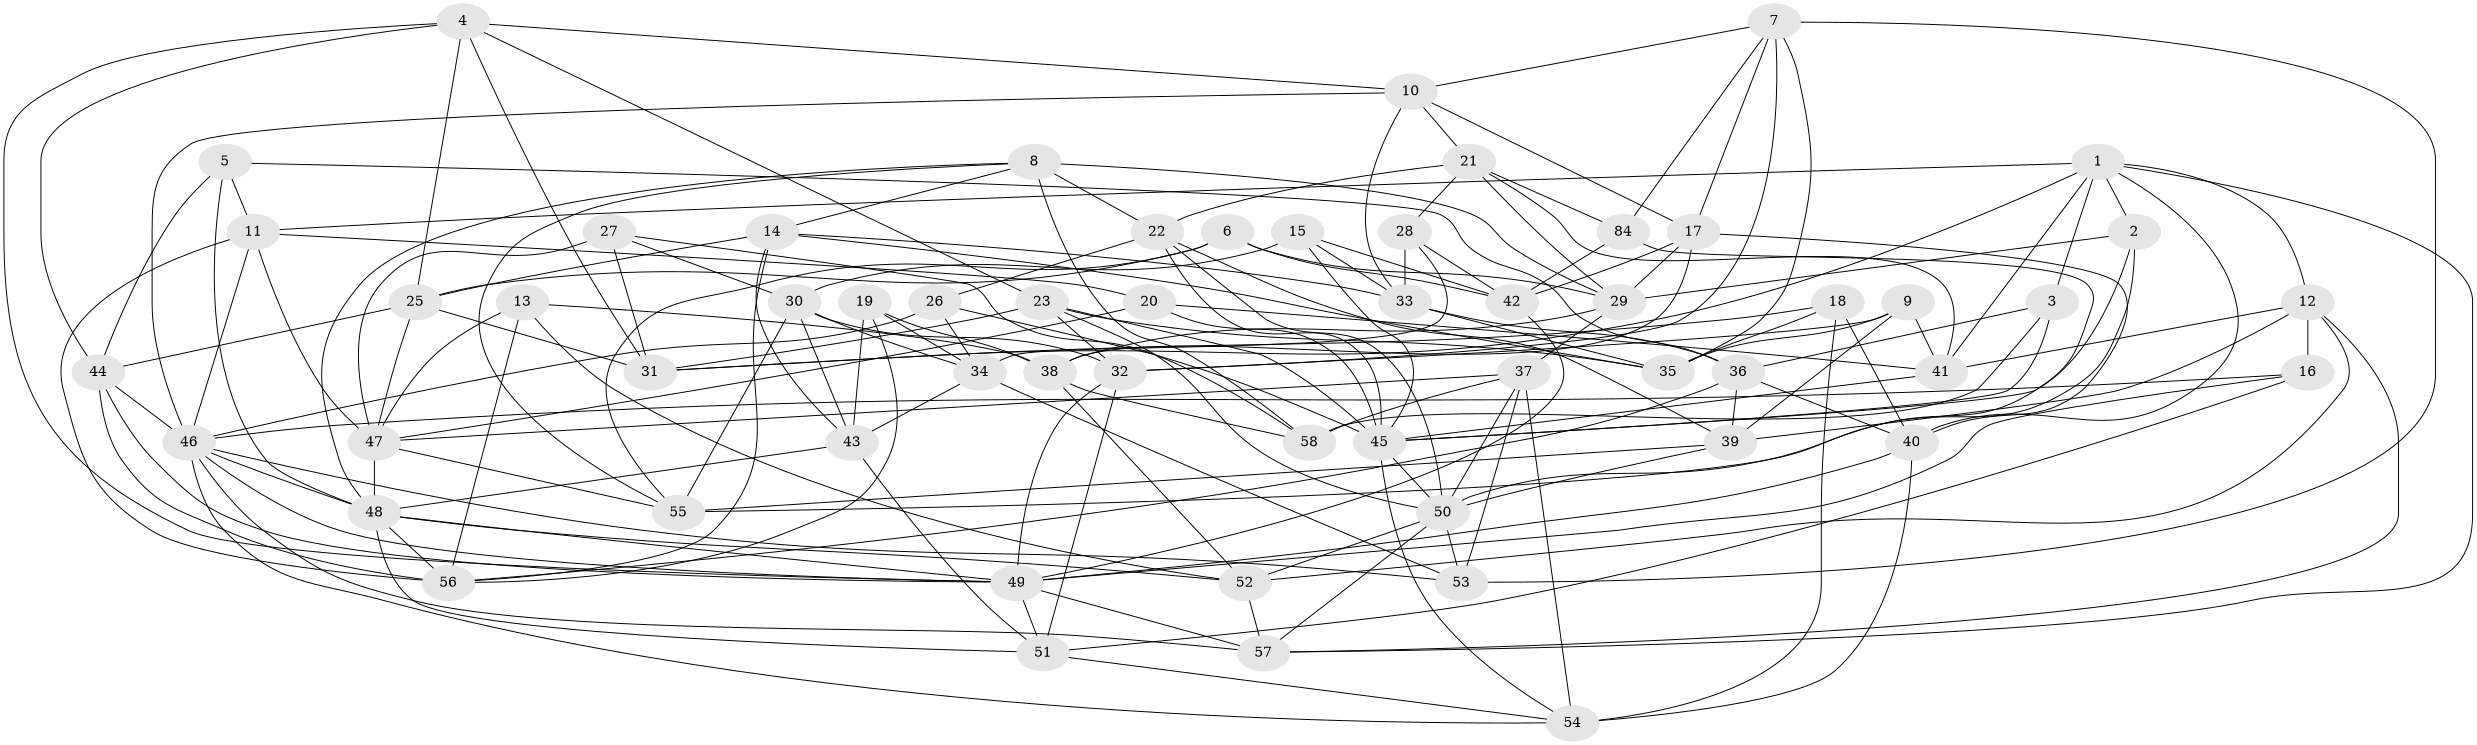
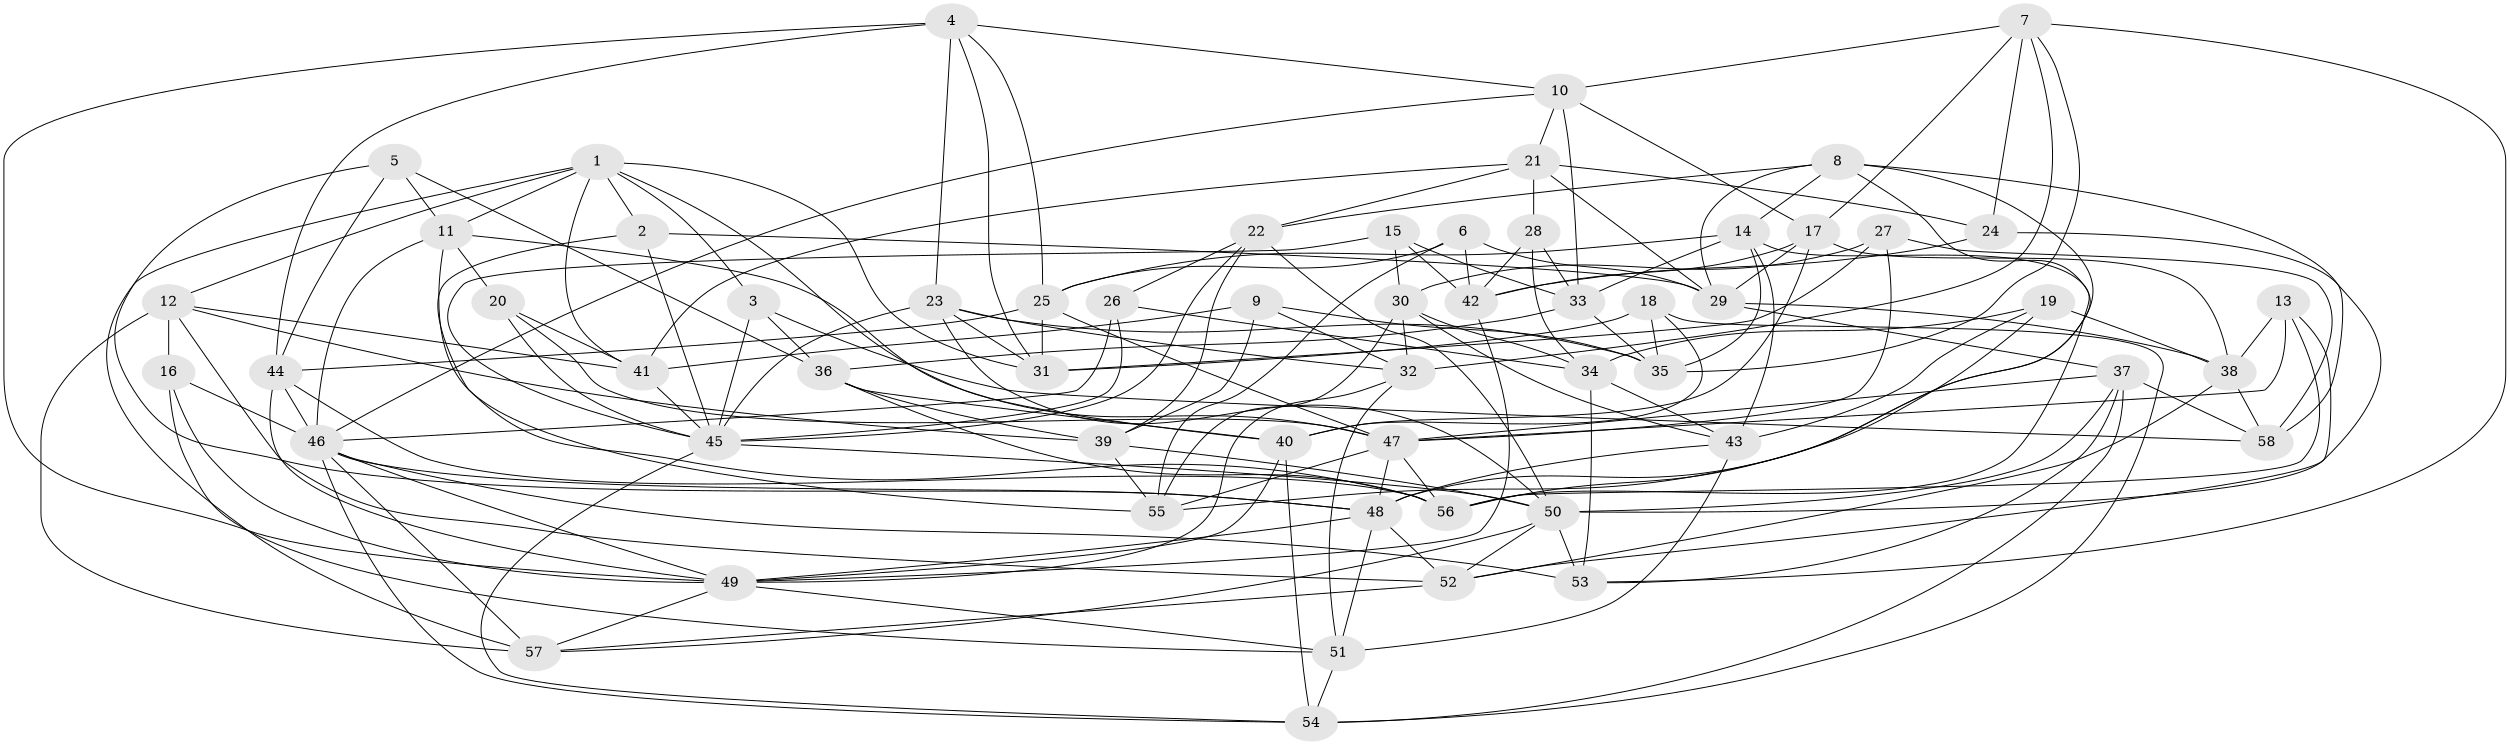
(1623, 232) -> (1991, 232)
(400, 538) -> (1419, 478)
